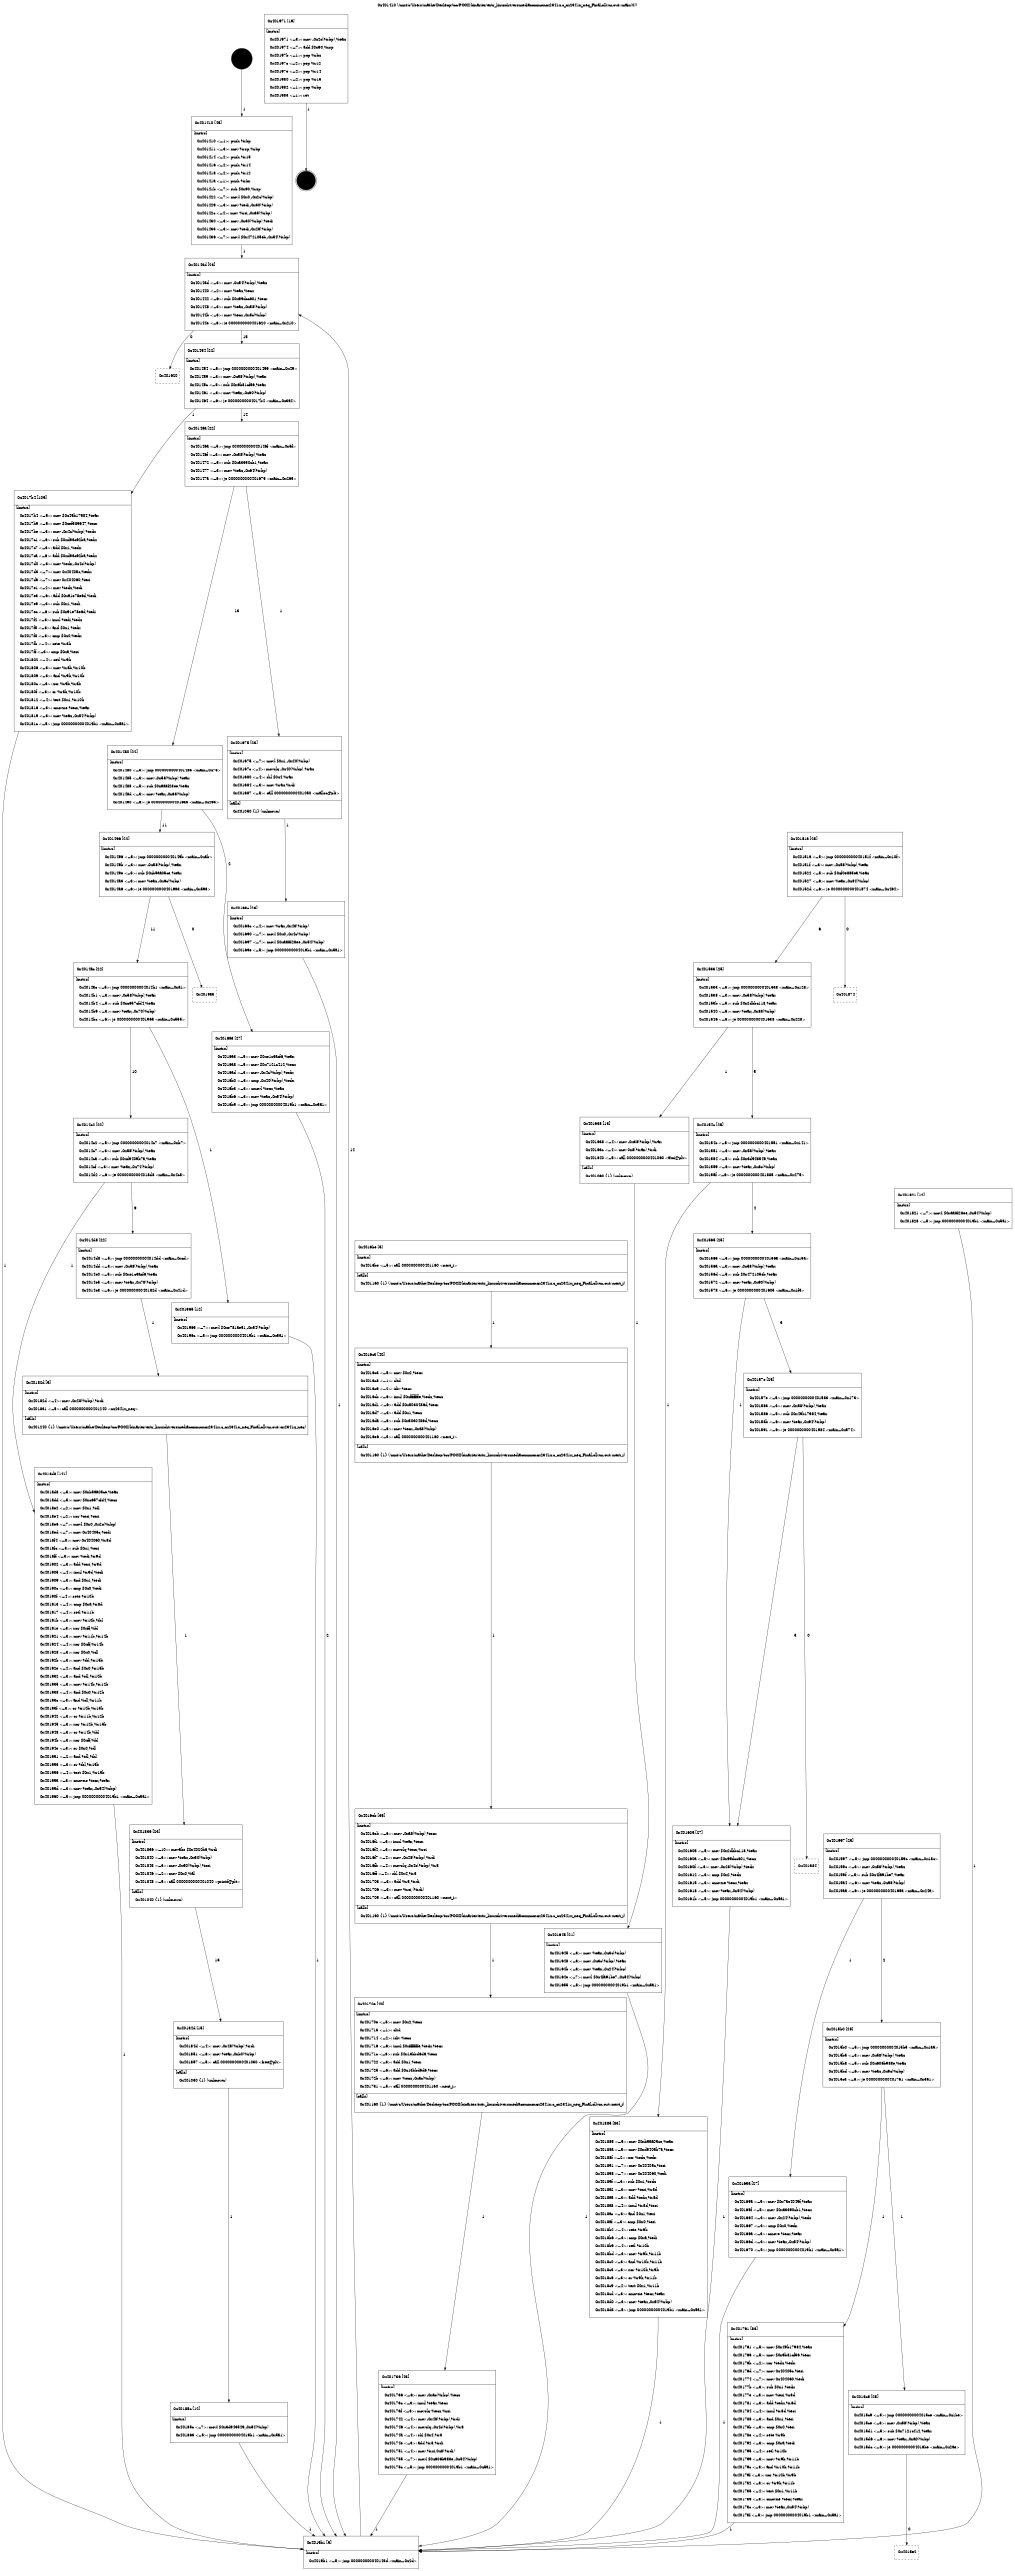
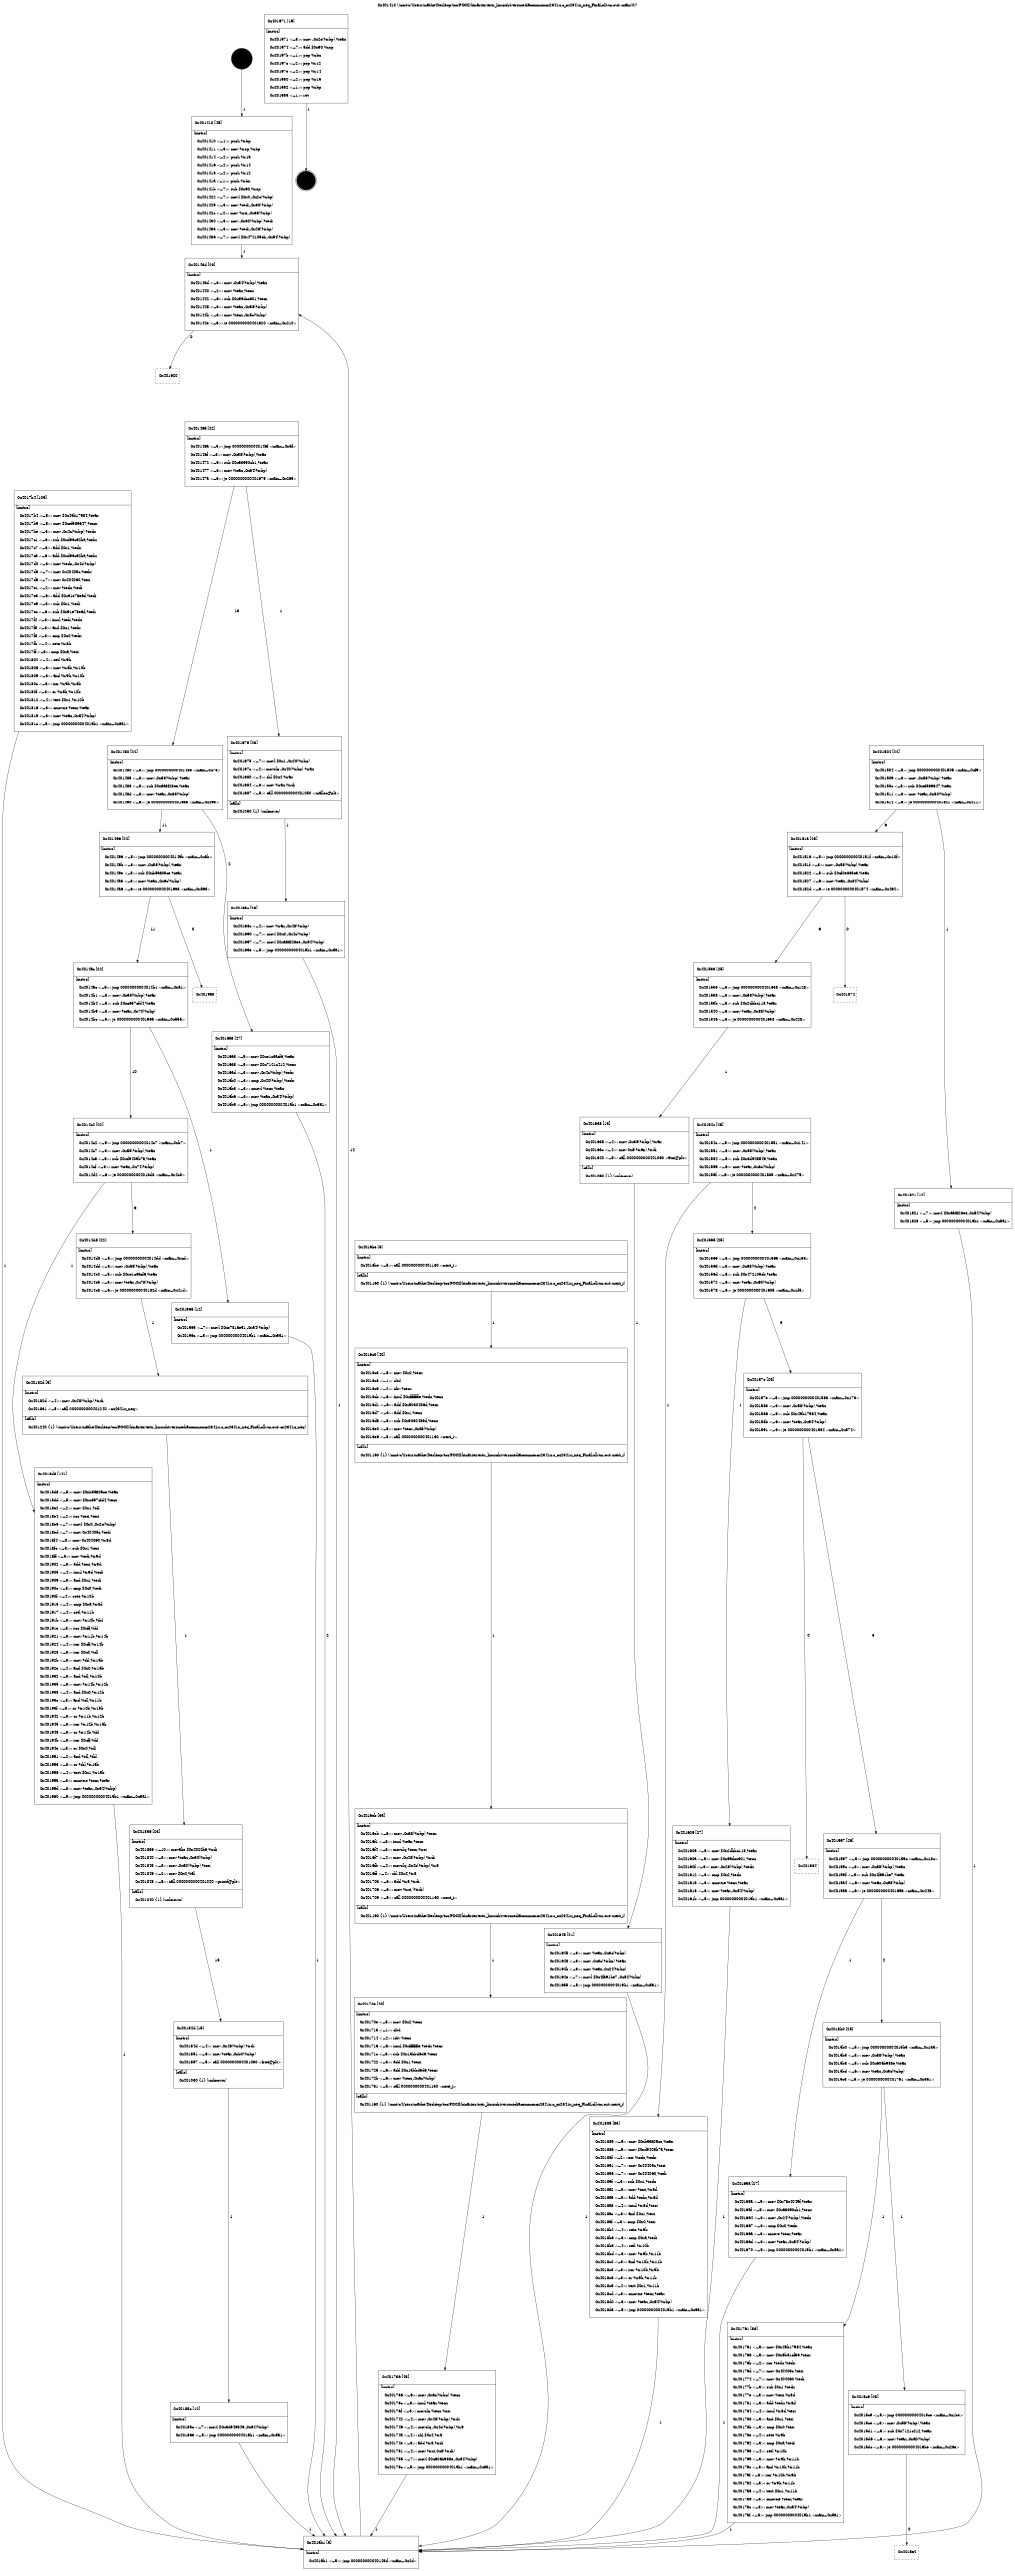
(242, 376) -> none
none -> (927, 778)
(752, 1071) -> none
(768, 1630) -> (842, 1634)
